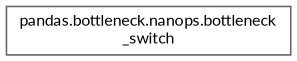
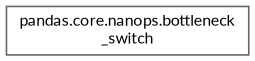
(149, 31) -> (128, 31)
